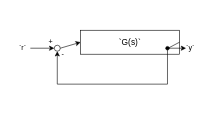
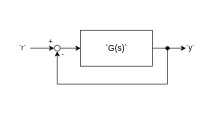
(130, 42) -> (117, 48)
